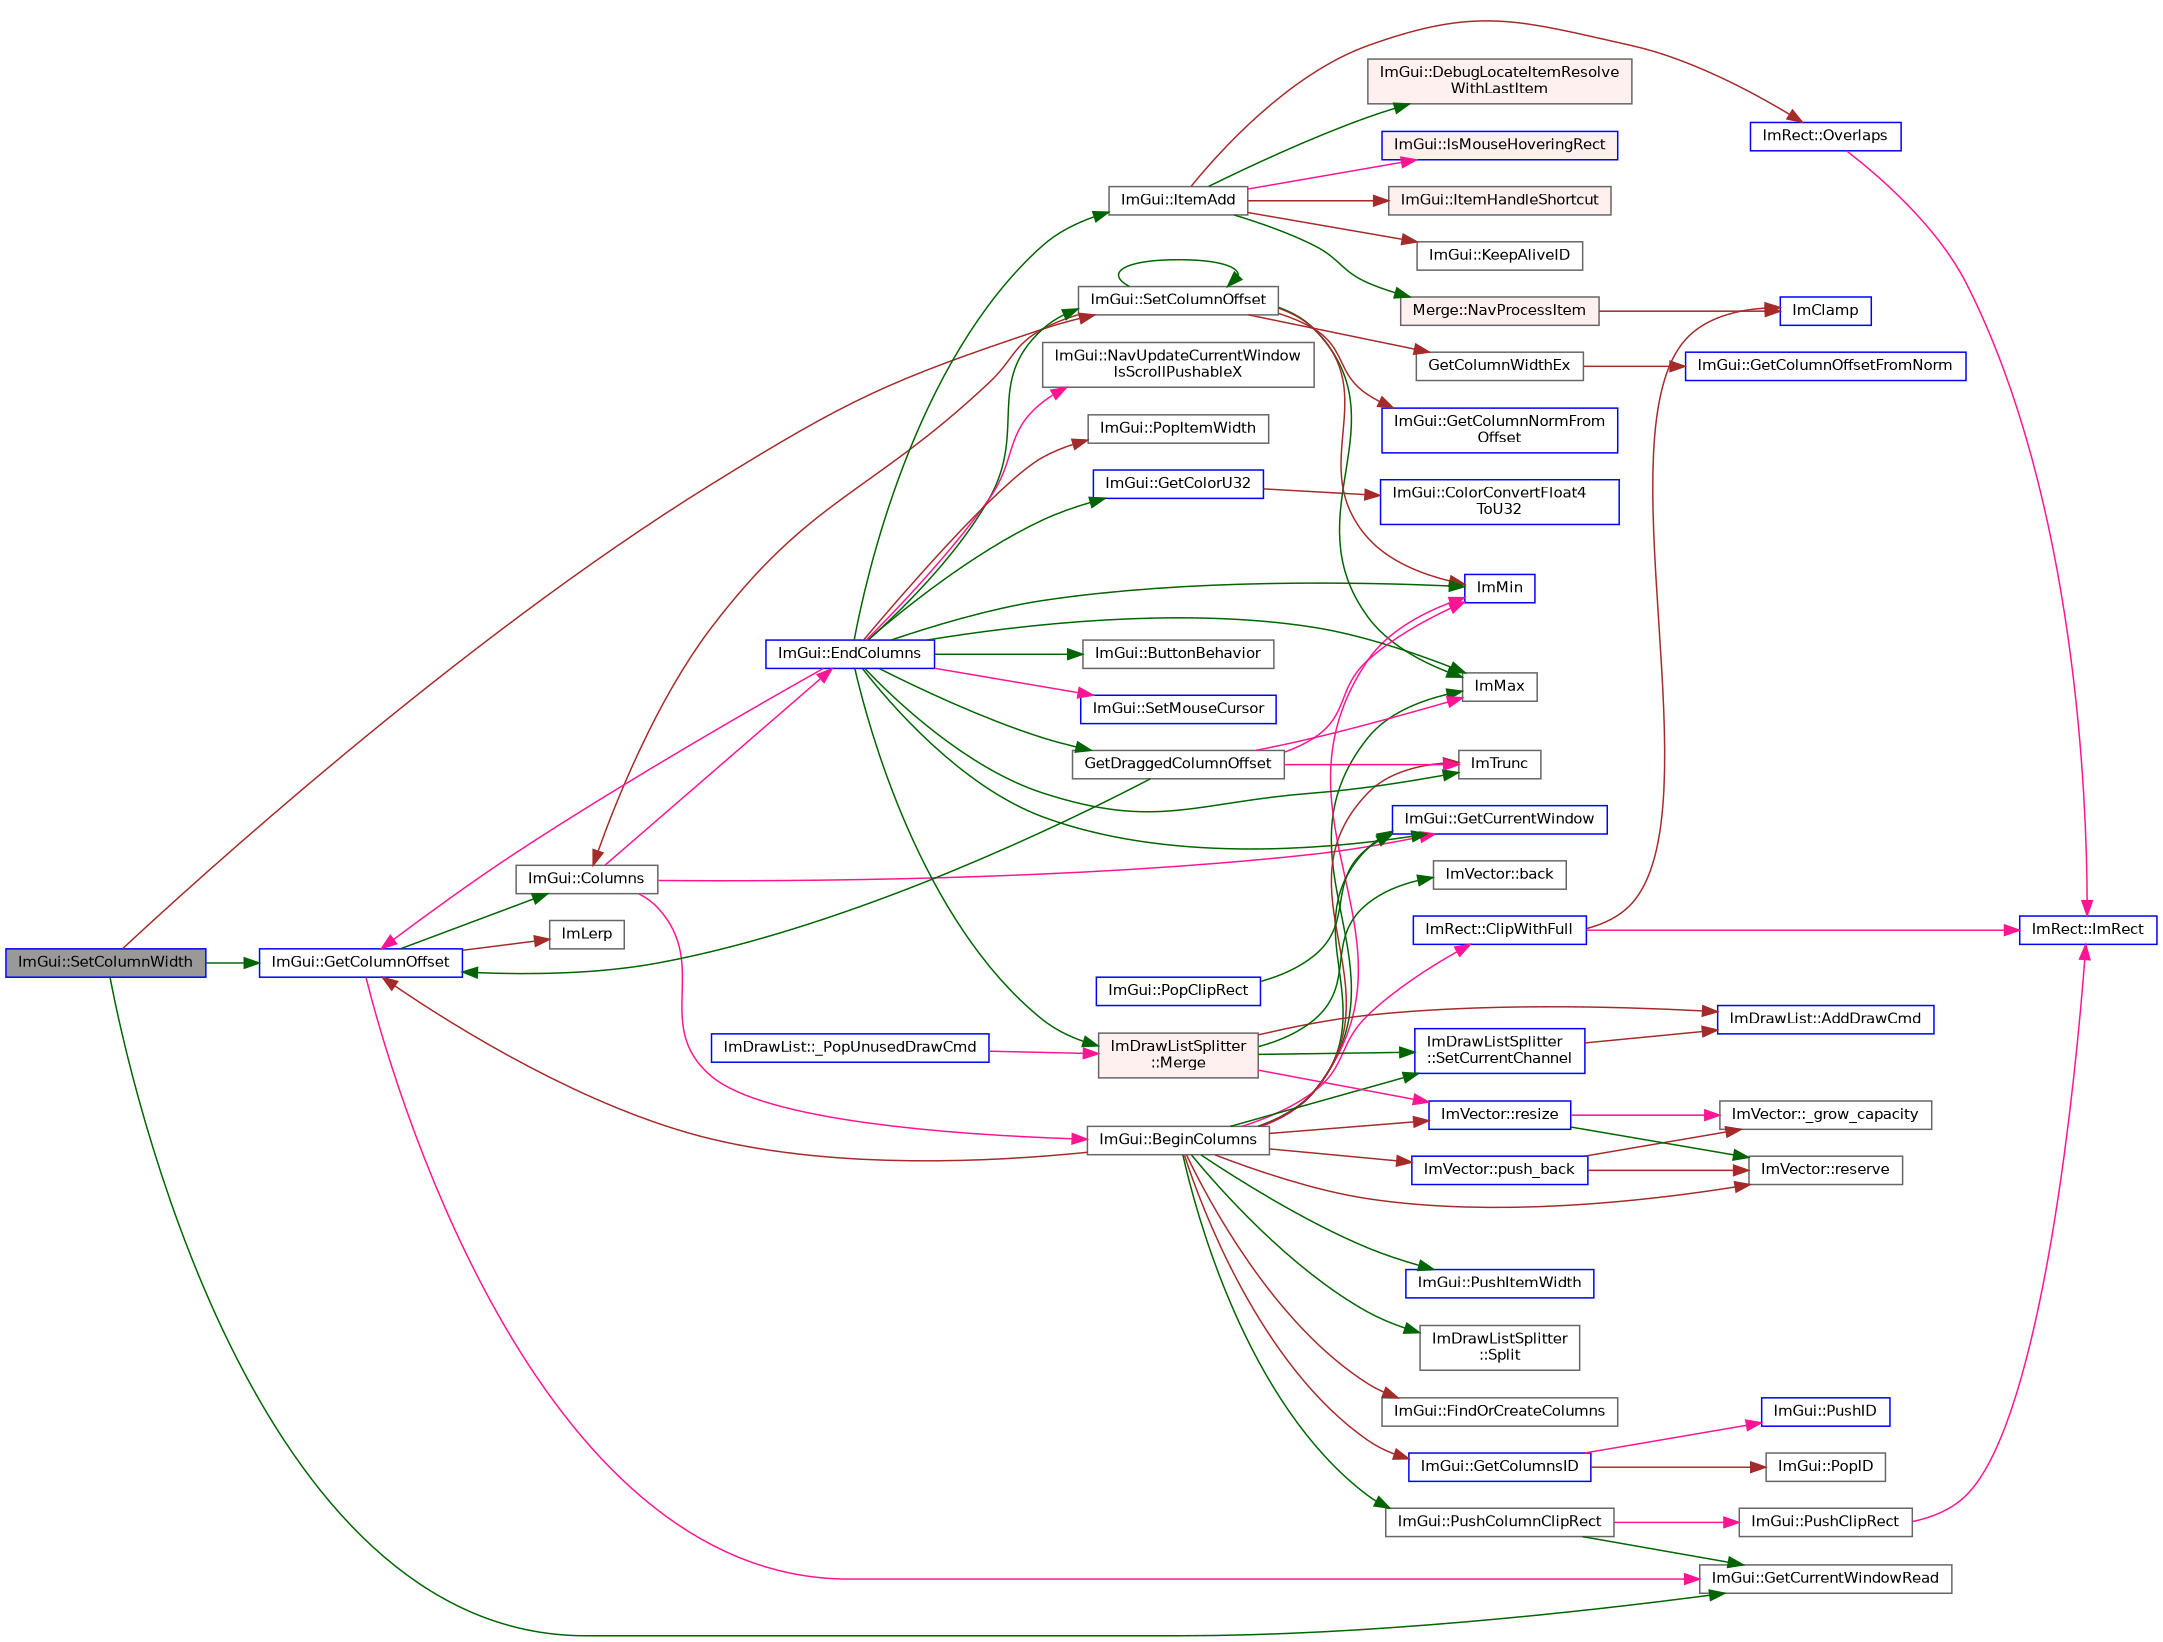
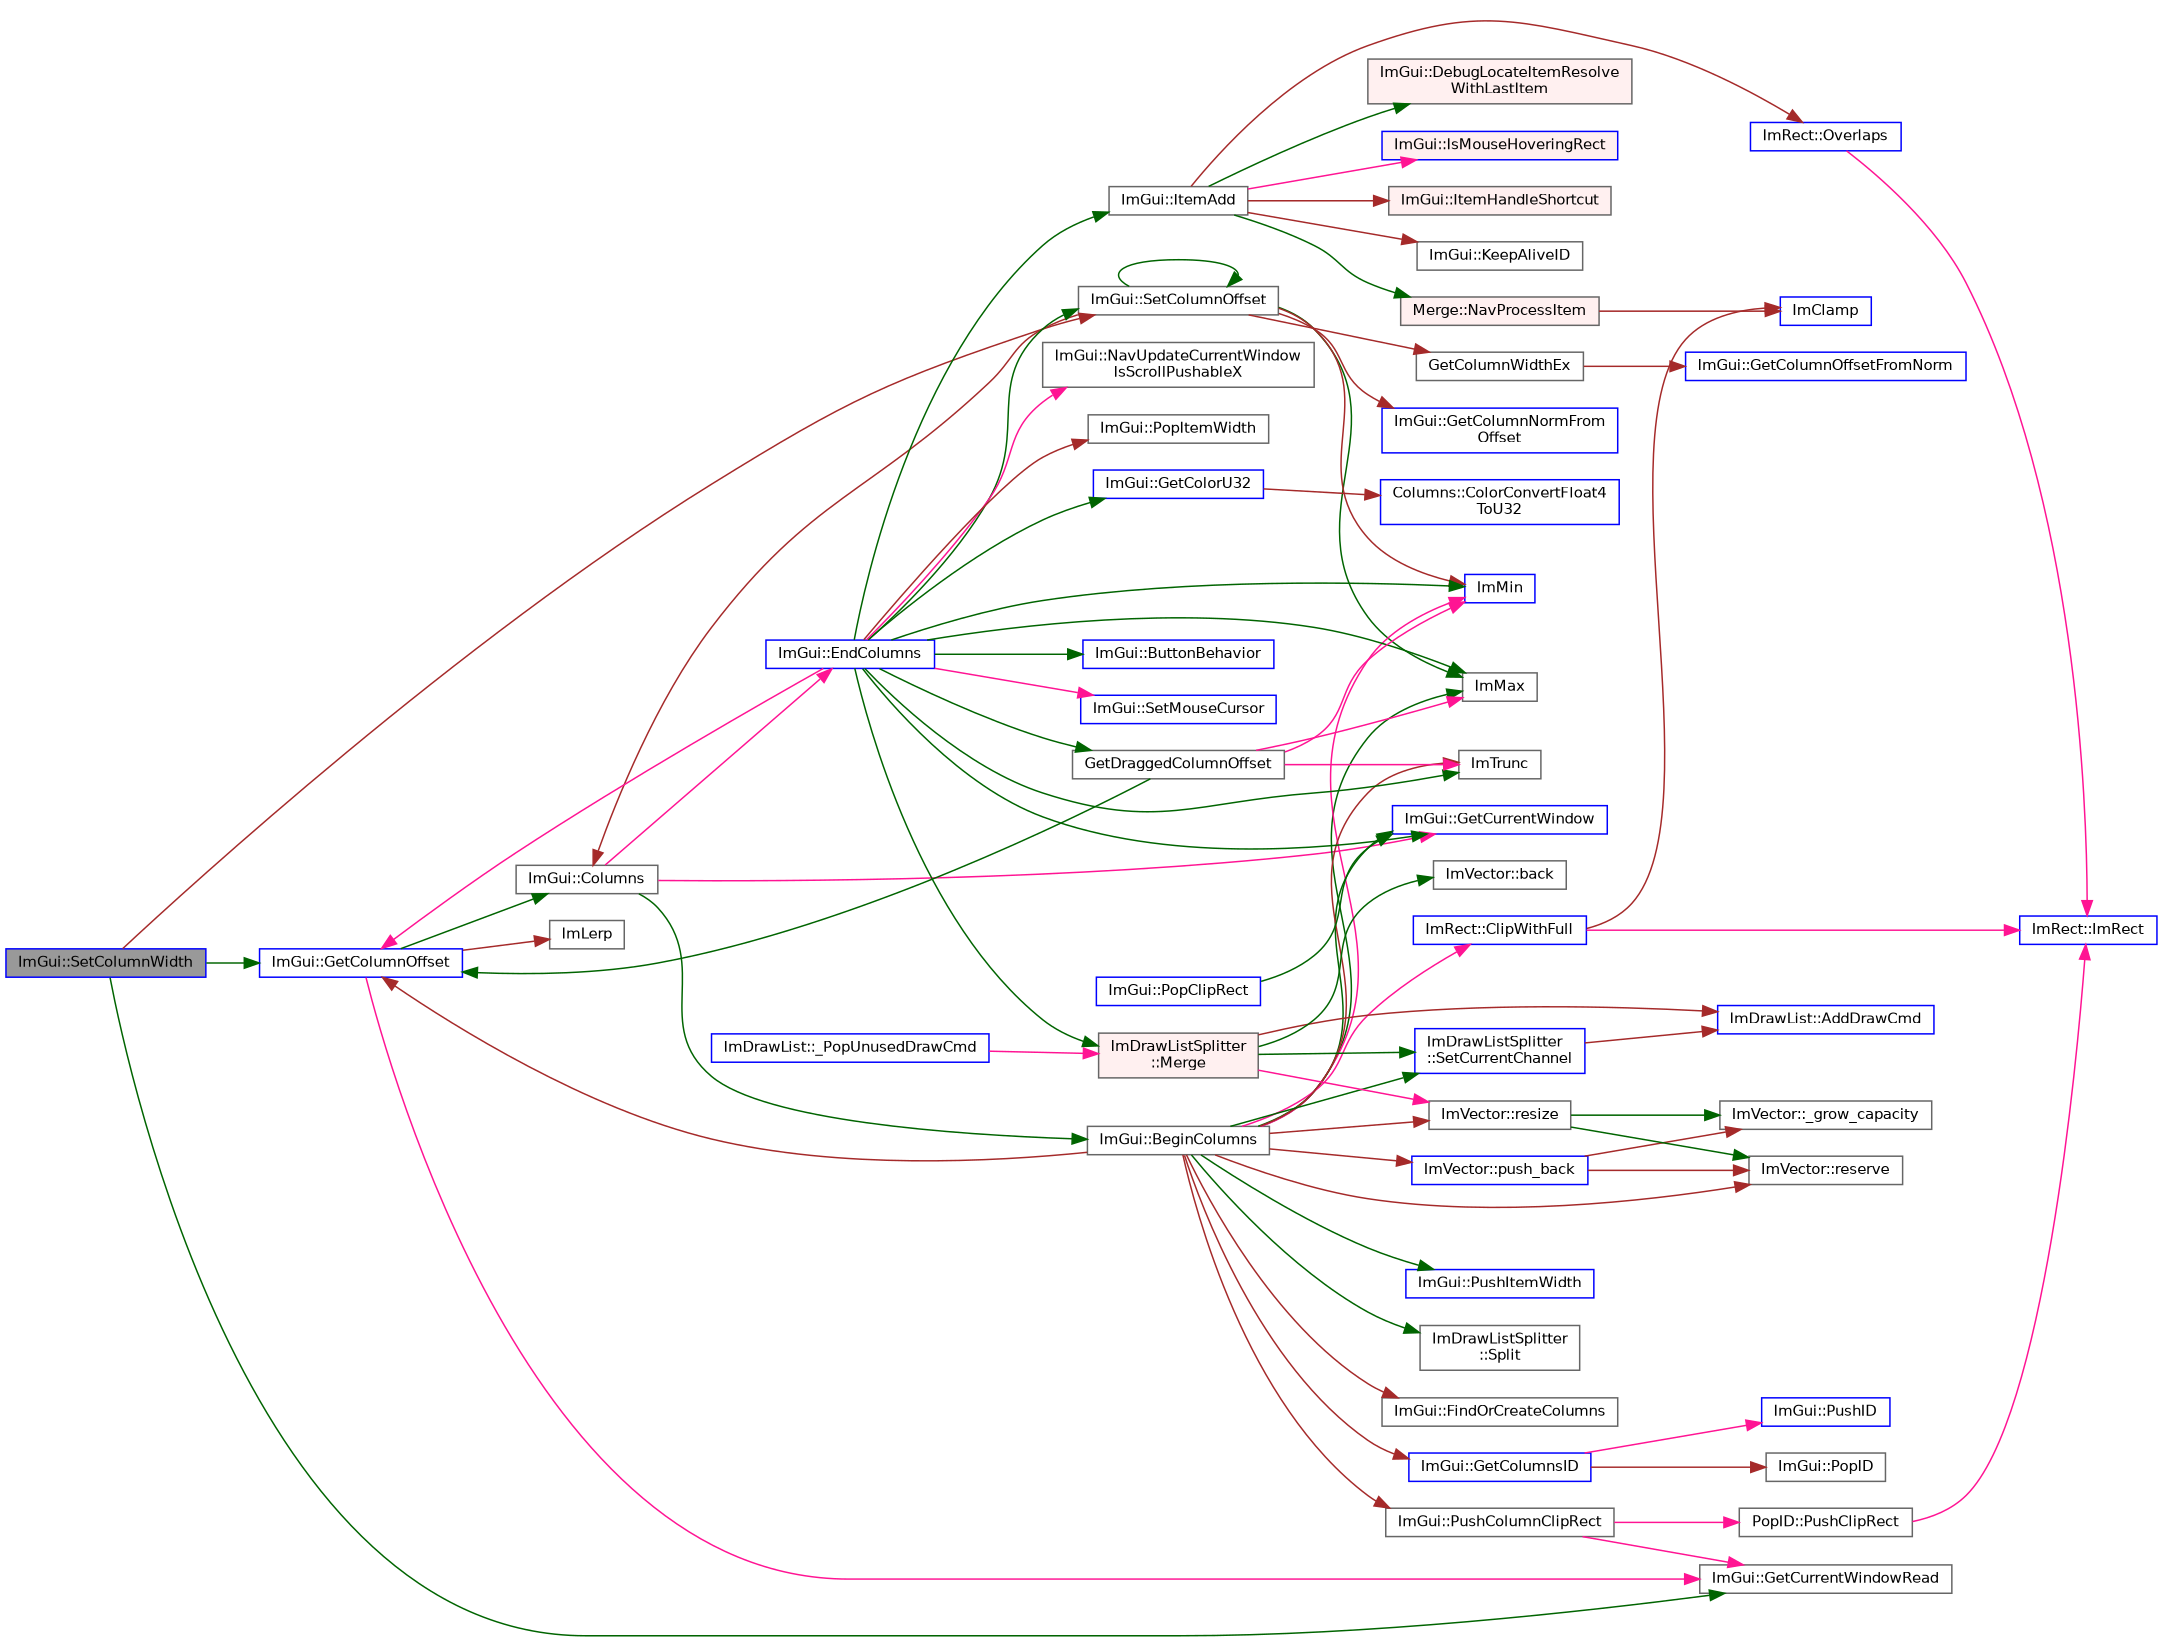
(1500, 502) -> (1500, 502)
(1178, 654) -> (1178, 654)
(786, 1107) -> (786, 1107)
(1500, 1115) -> (1500, 1115)
(1638, 1115) -> (1638, 1115)
(1251, 1345) -> (1251, 1345)
(1826, 1522) -> (1826, 1522)
(1655, 1549) -> (1655, 1549)
